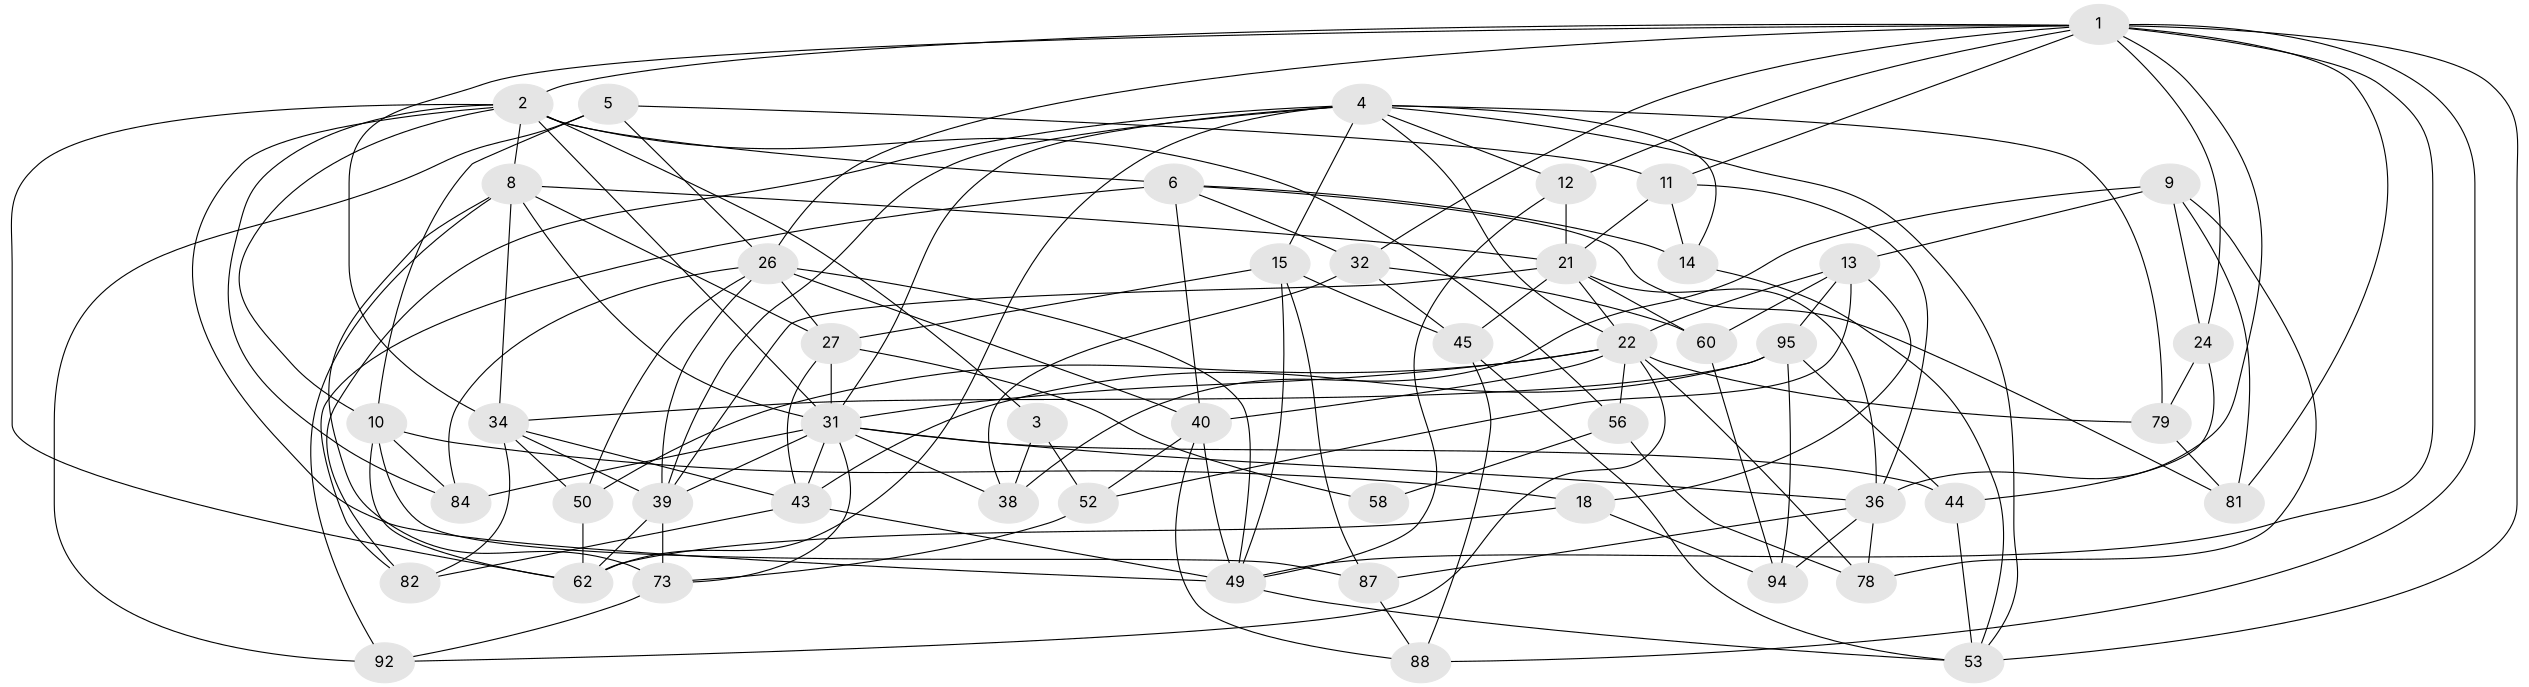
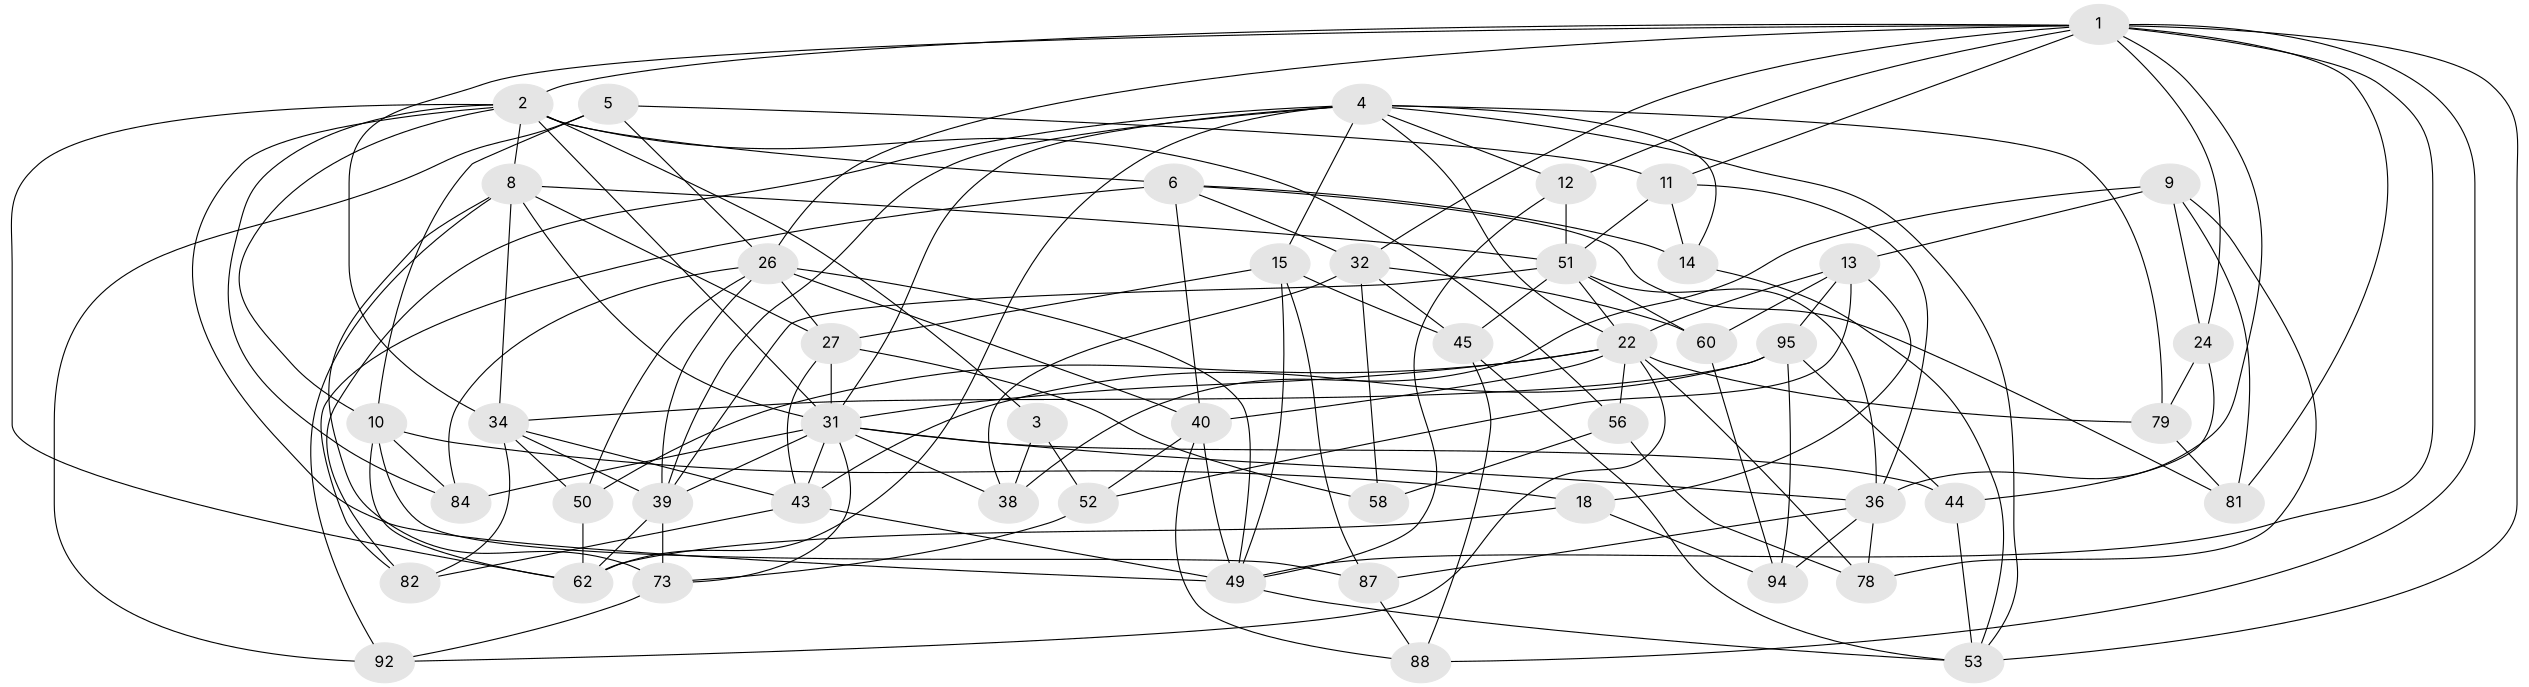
(1566, 264) -> (1566, 264)
none -> (1368, 364)
